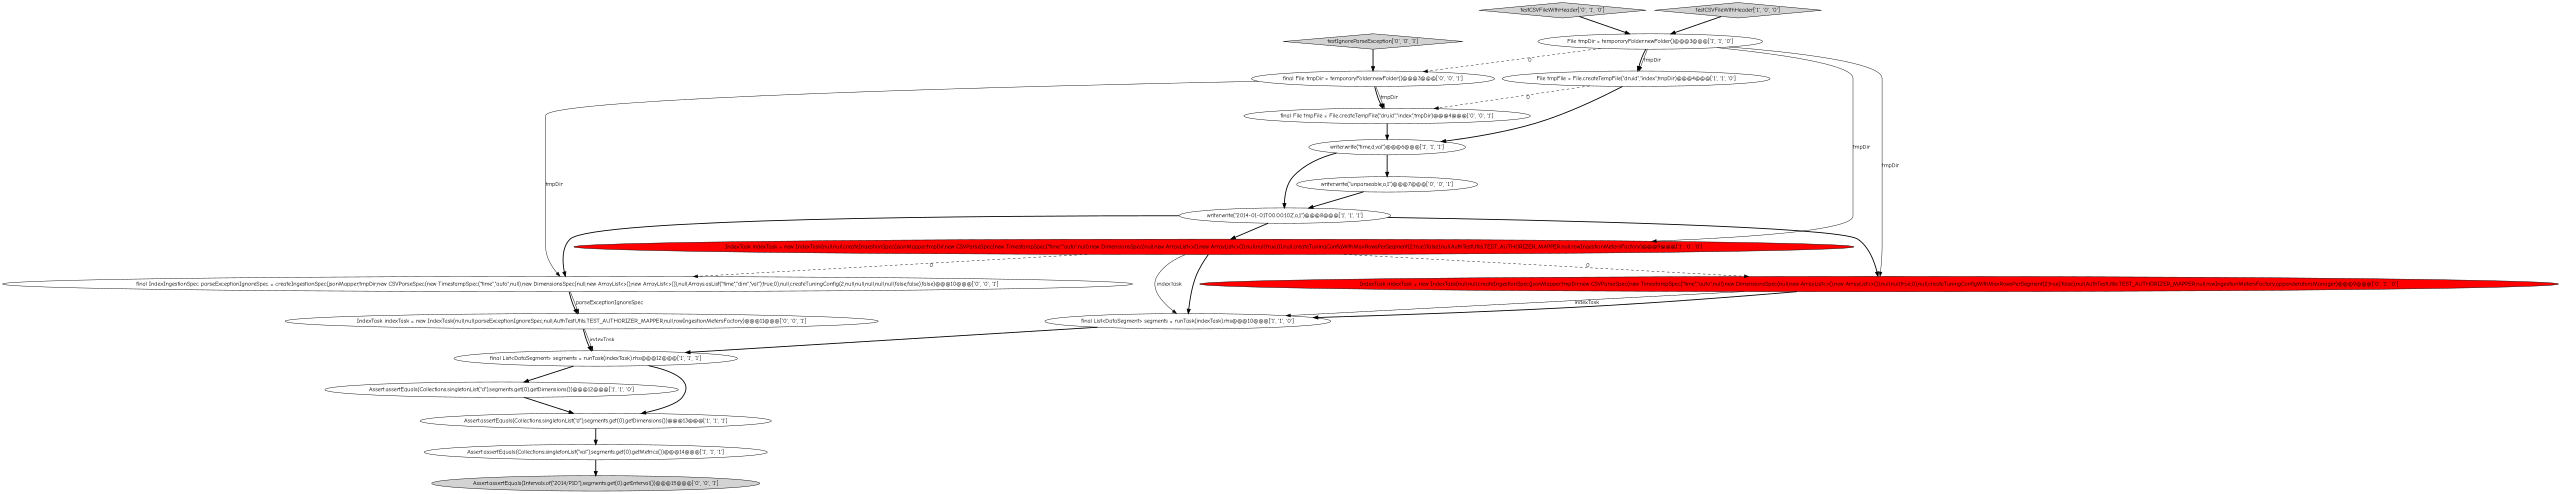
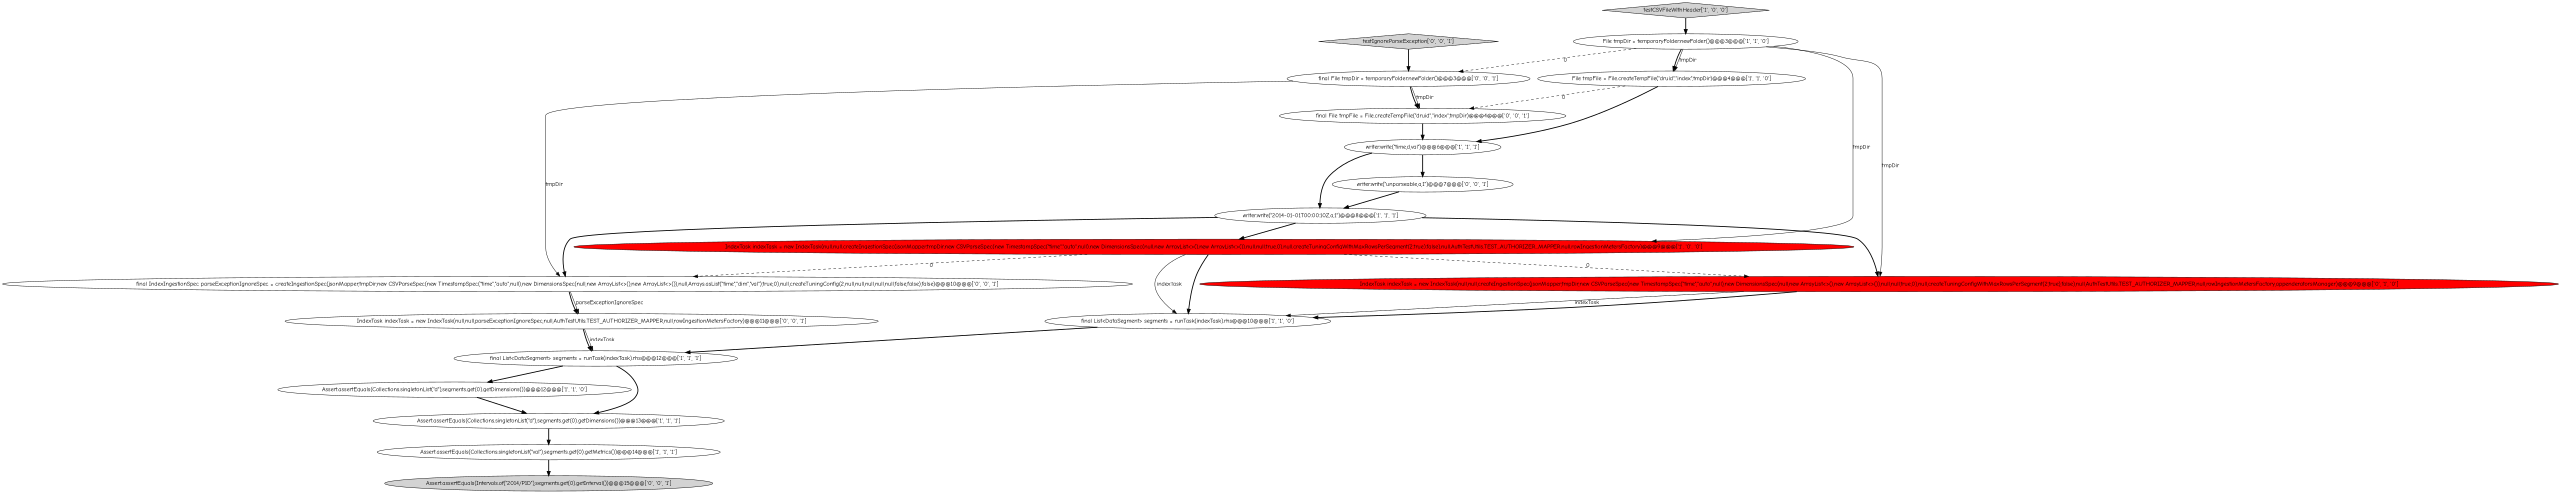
(1563, 10) -> none
